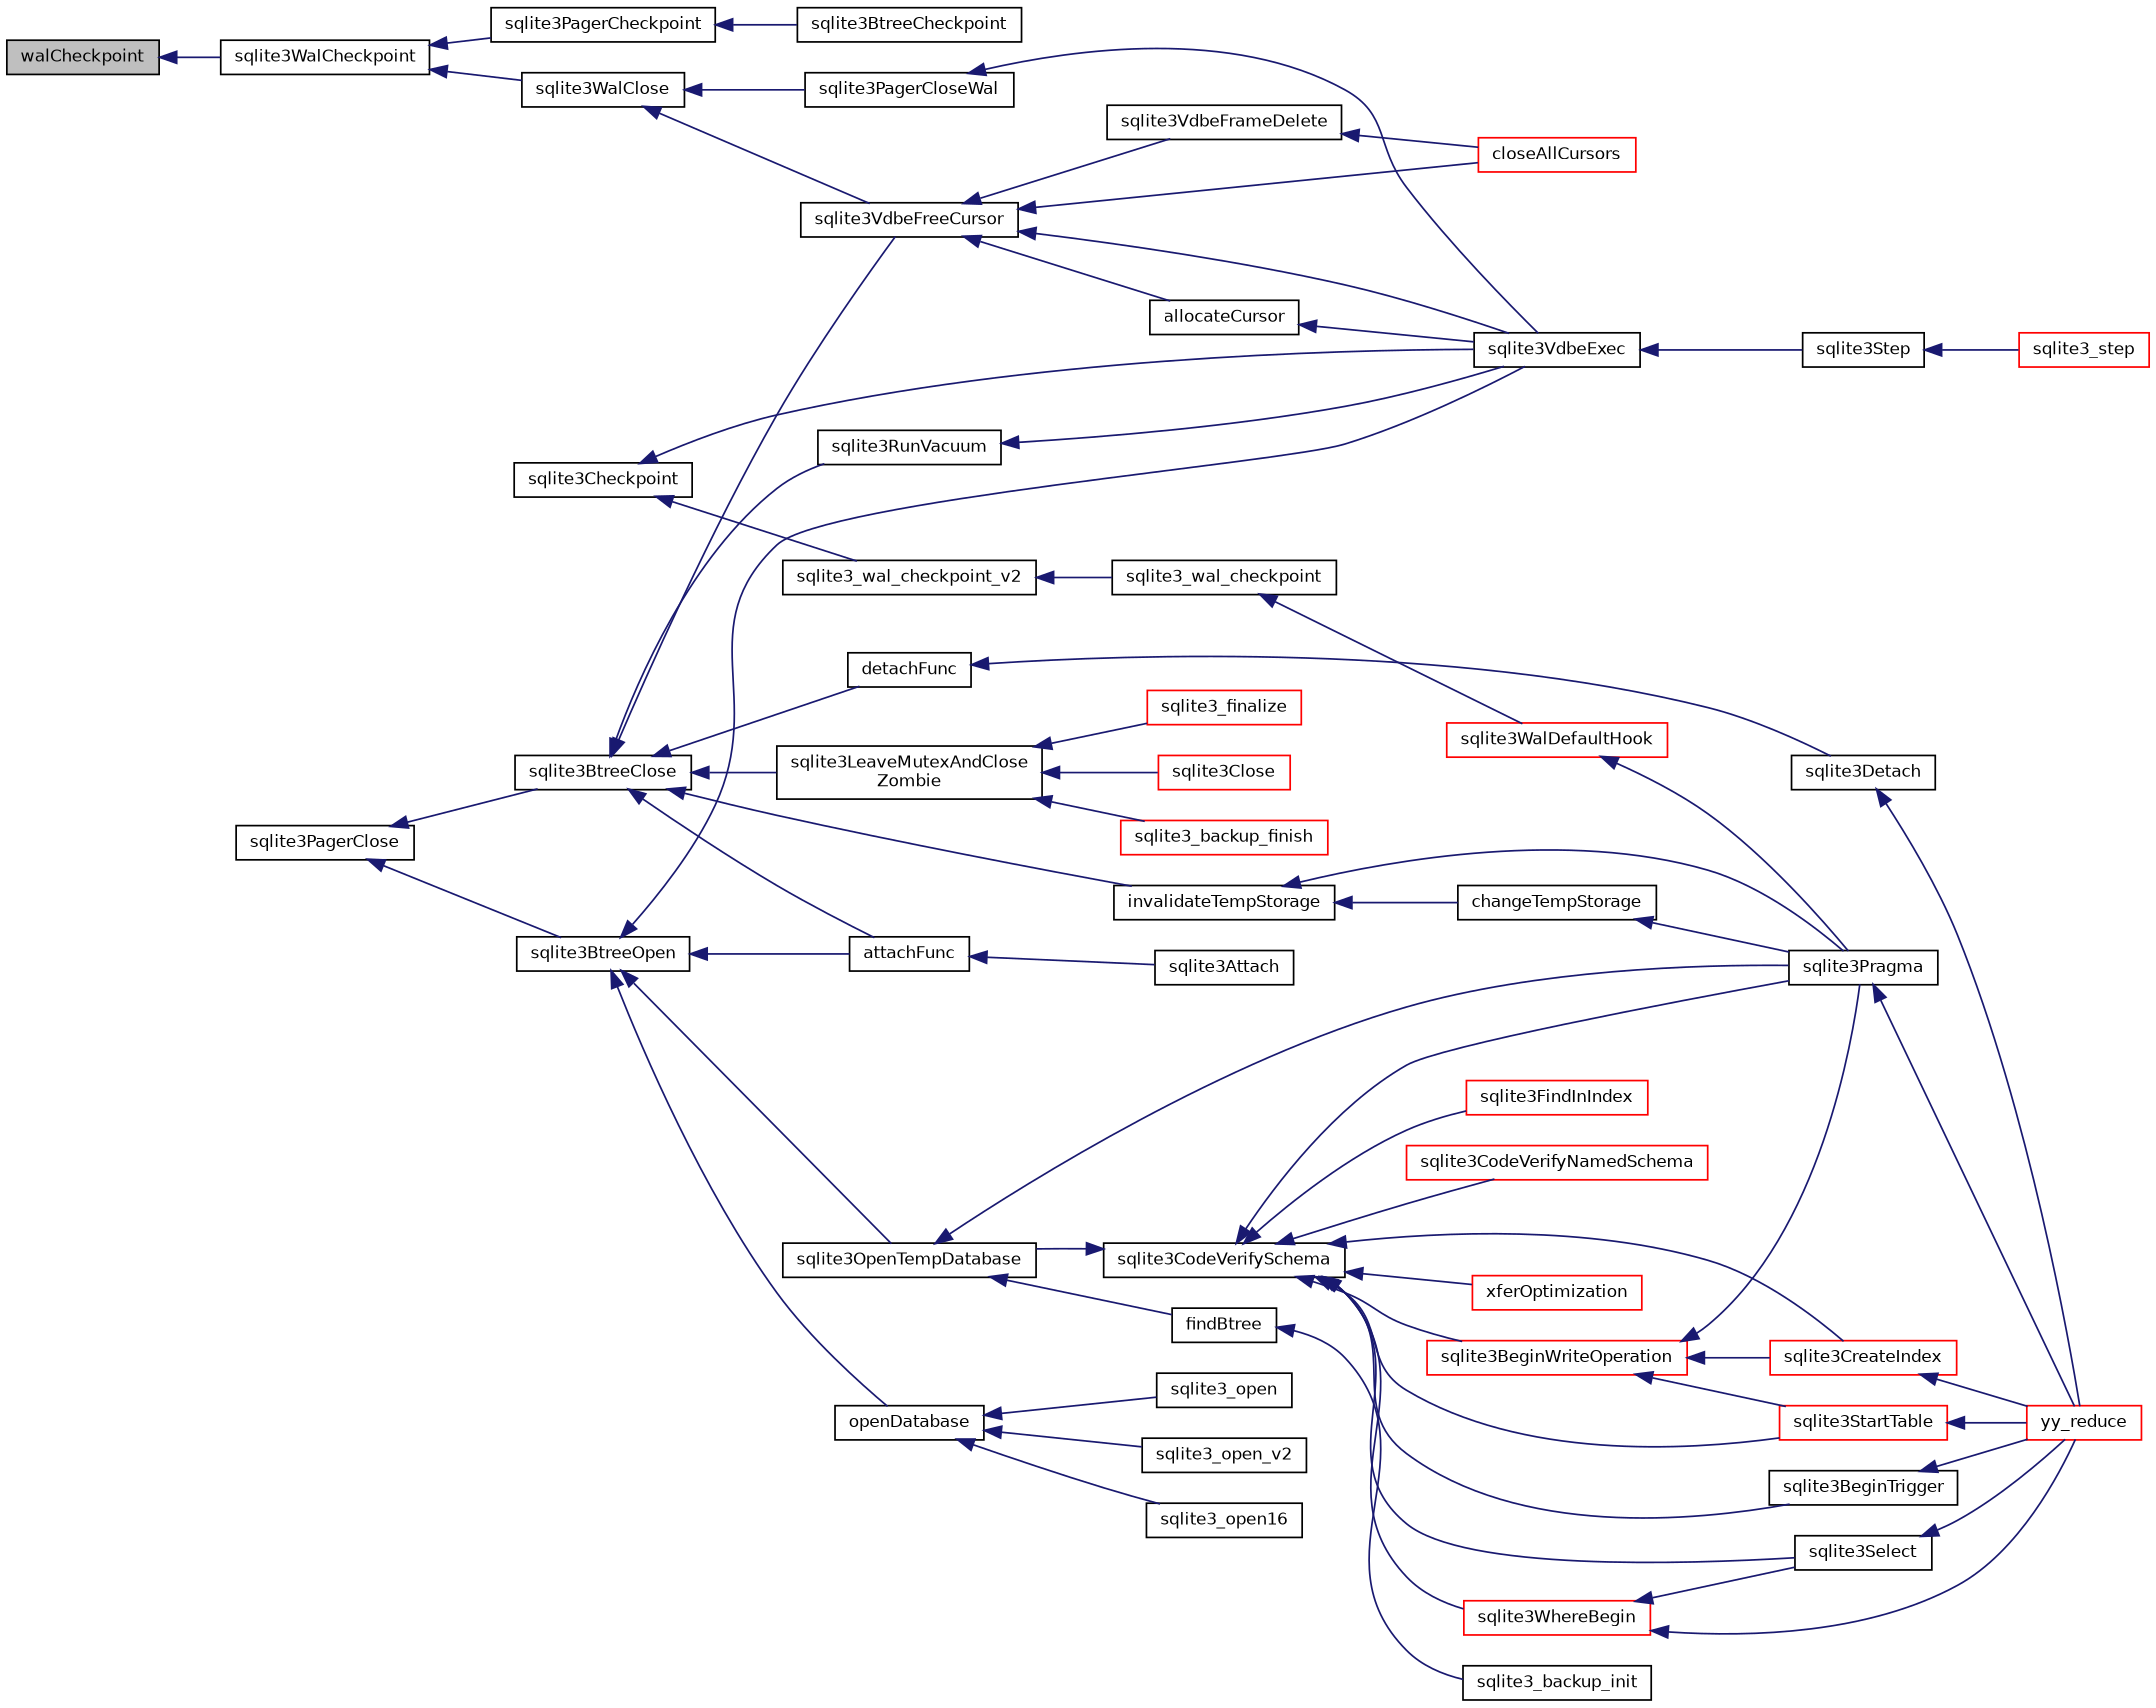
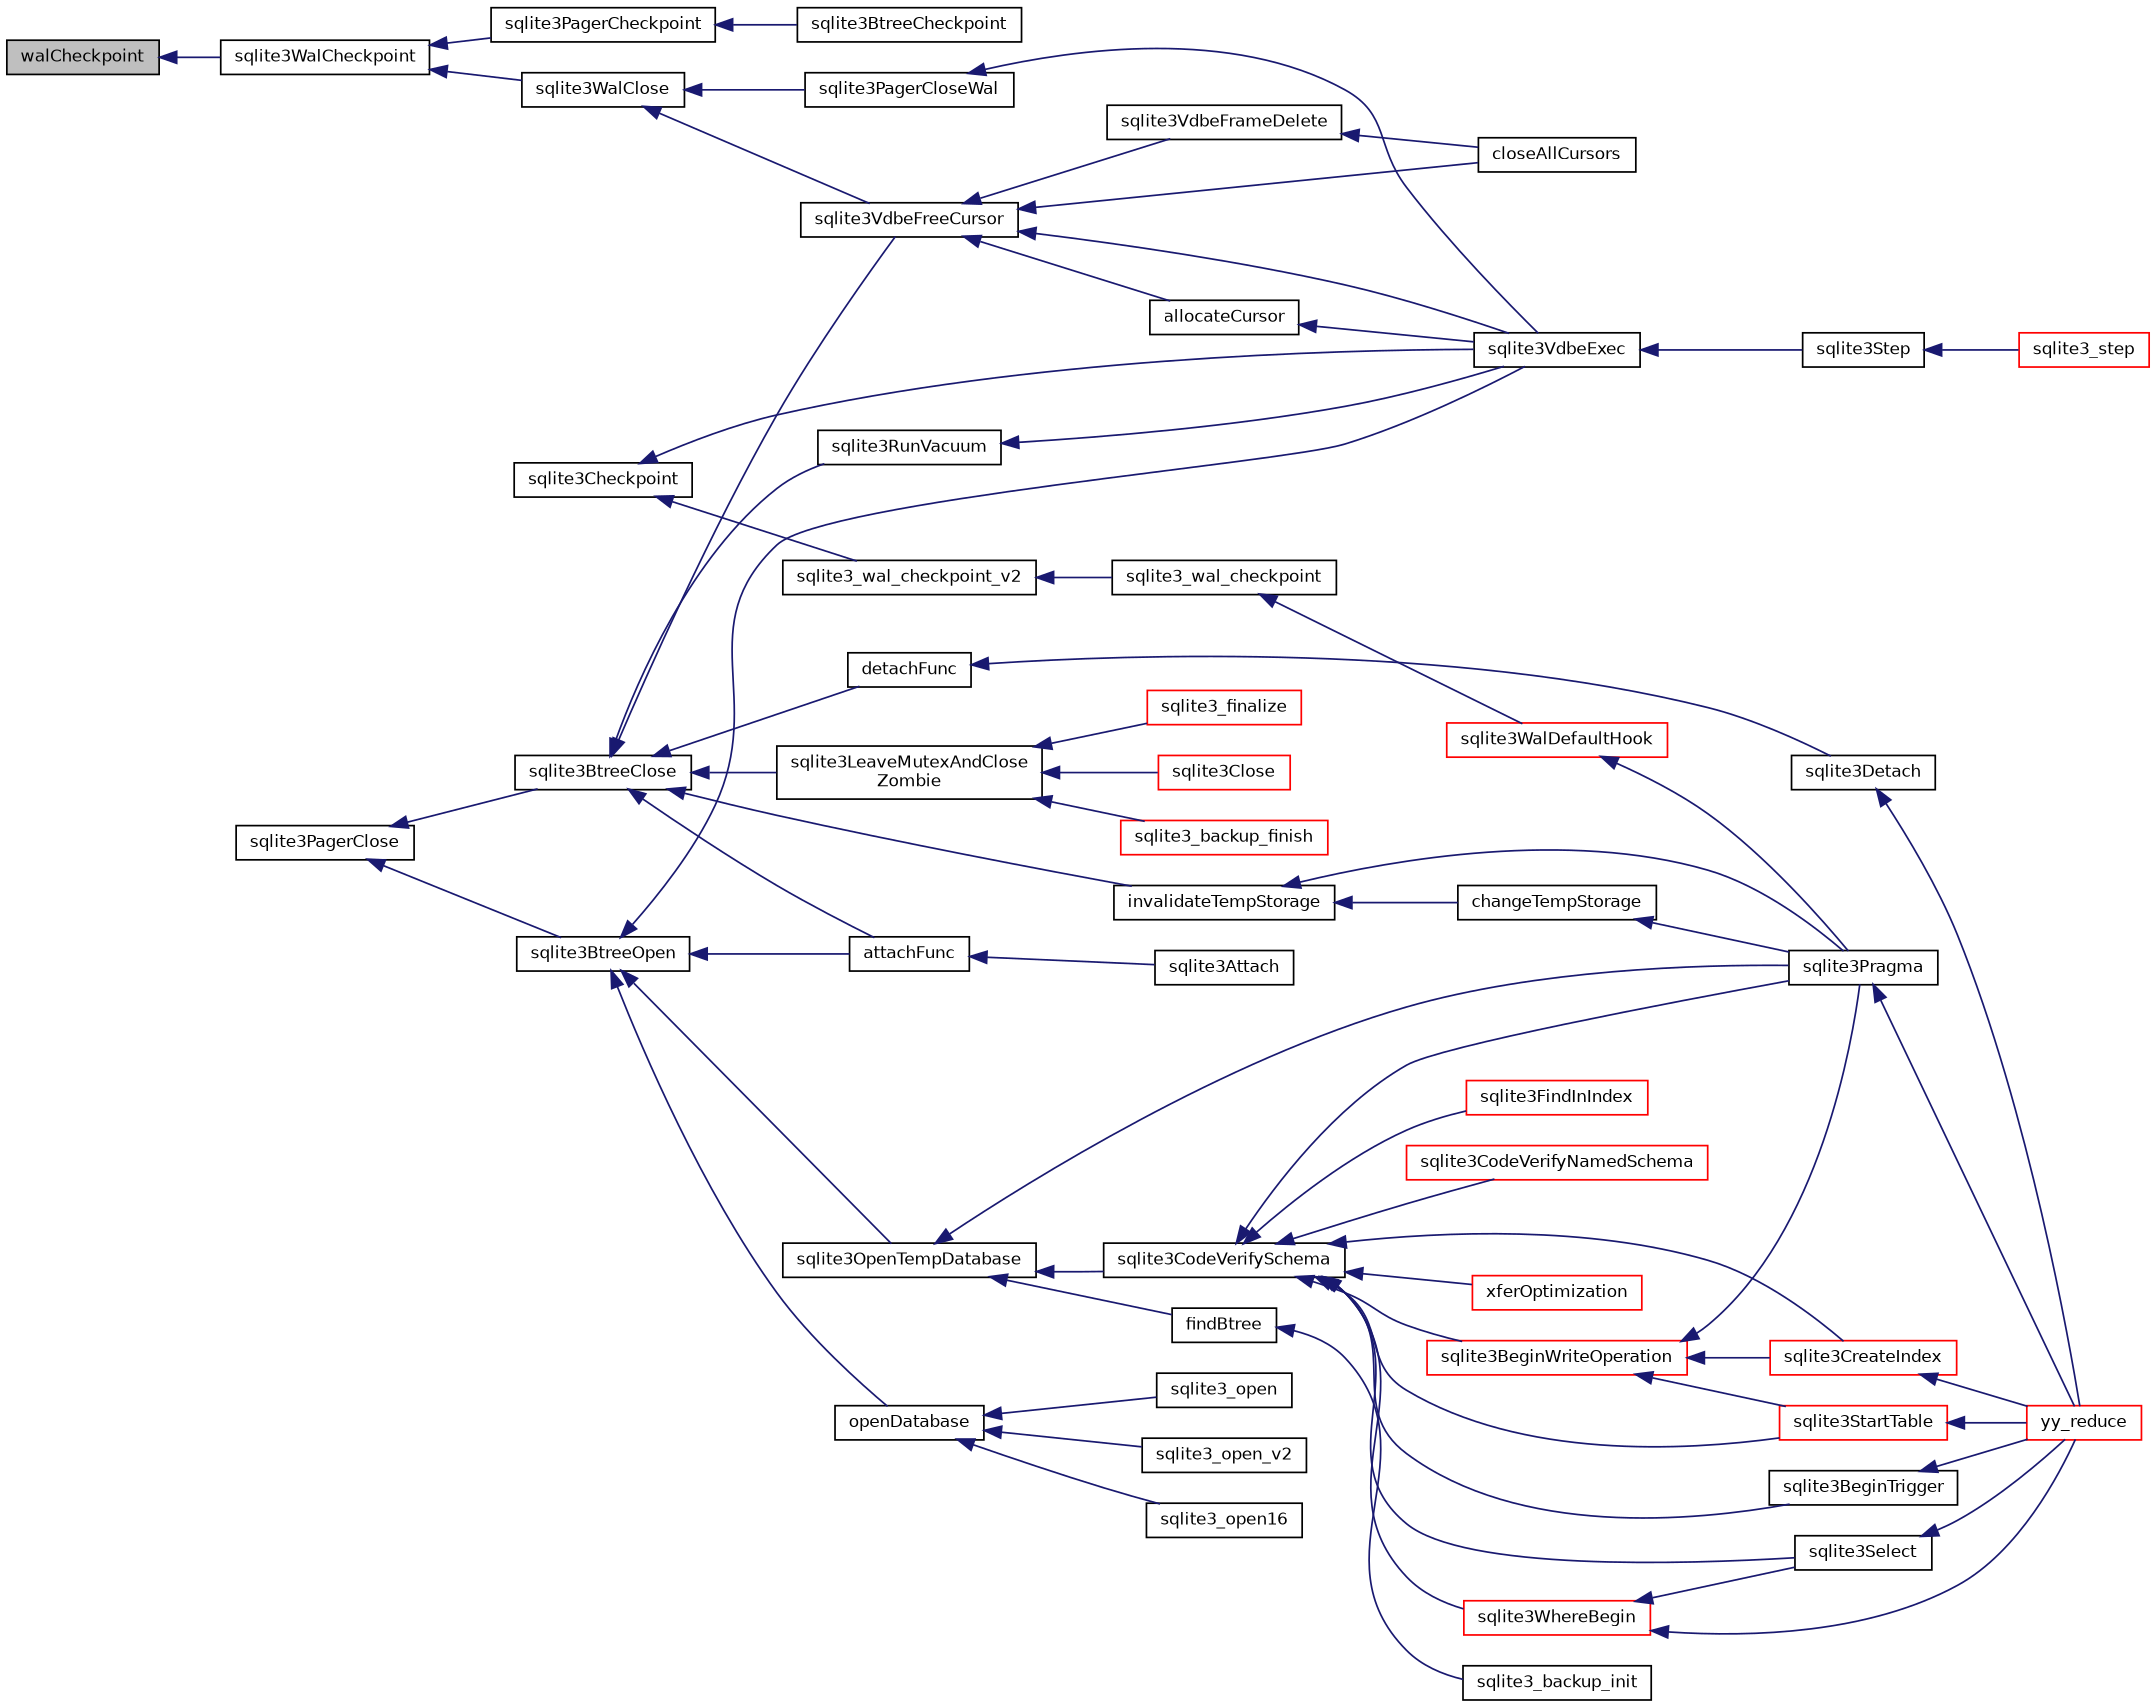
(1557, 155) -> (1557, 155)
(1061, 1249) -> (1079, 1272)
